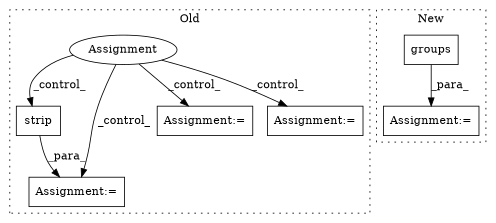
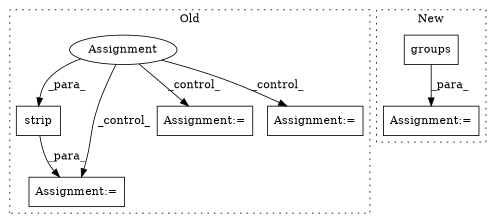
(60, 85) -> (67, 85)
